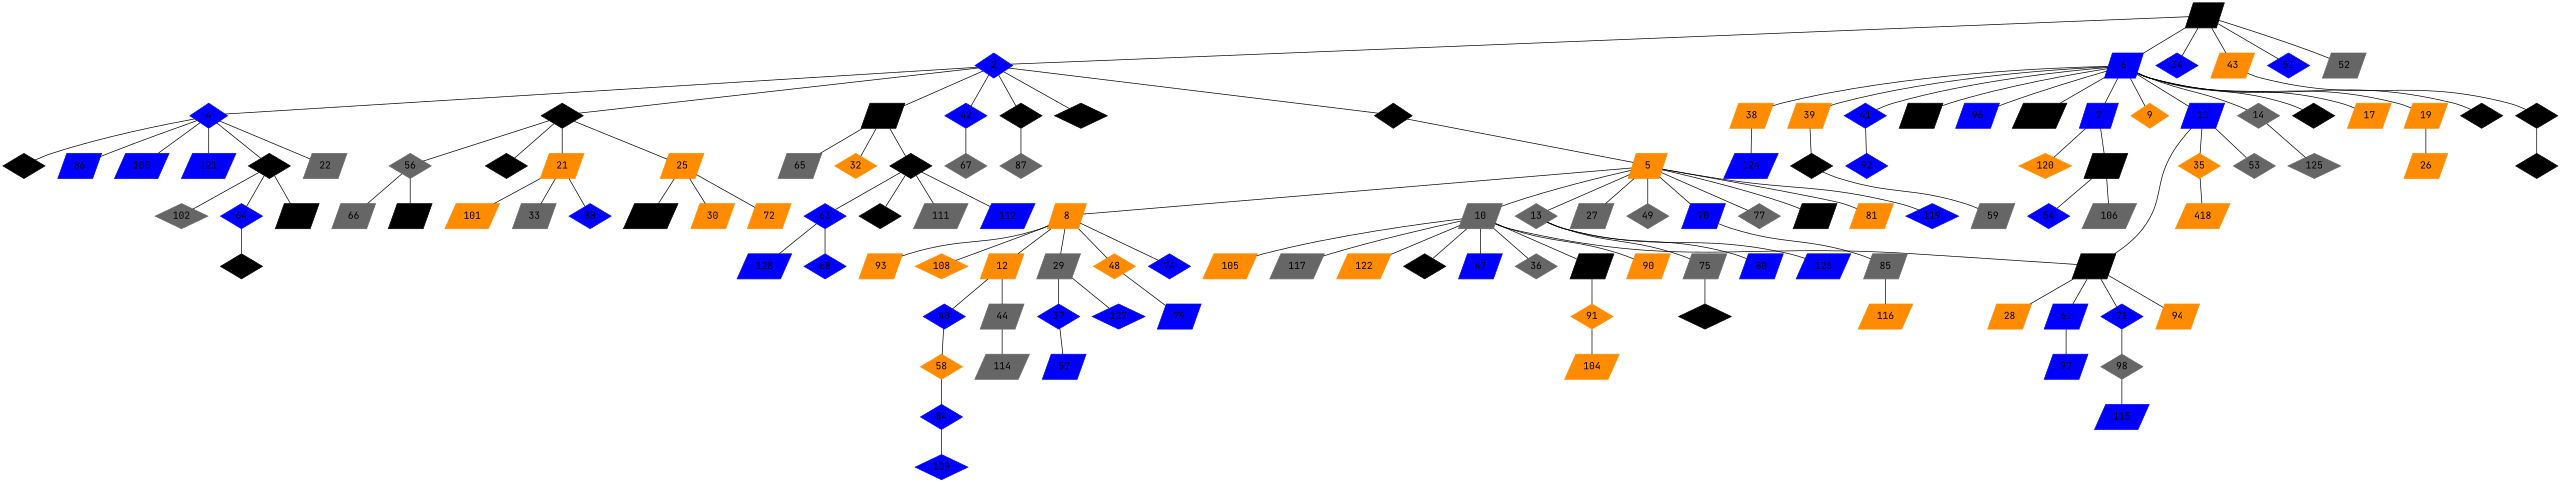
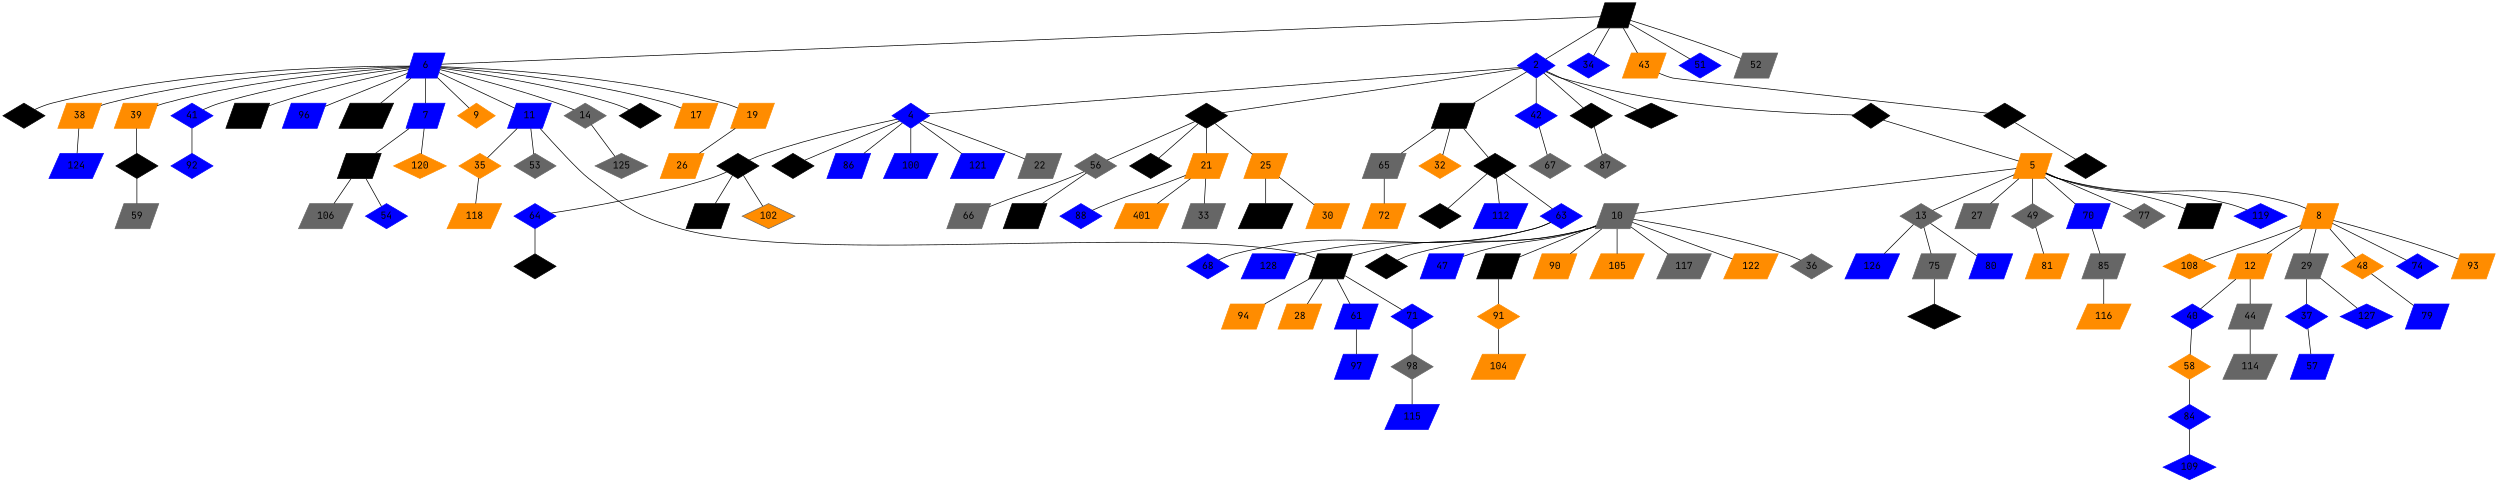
(1775, 190) -> (2040, 240)
(726, 191) -> (1384, 191)
(182, 216) -> (769, 216)
(472, 216) -> (1142, 216)
(941, 216) -> none
(2203, 216) -> (474, 216)
